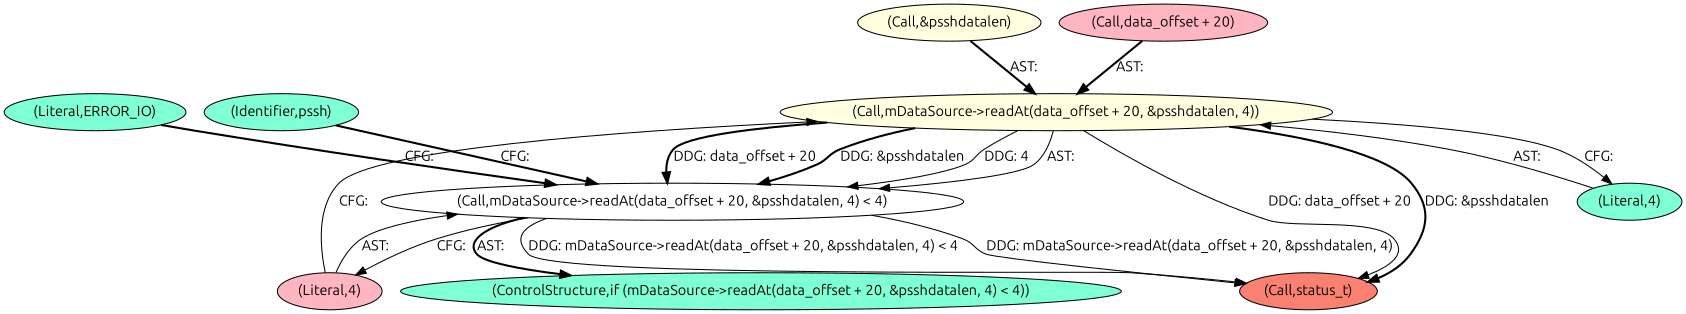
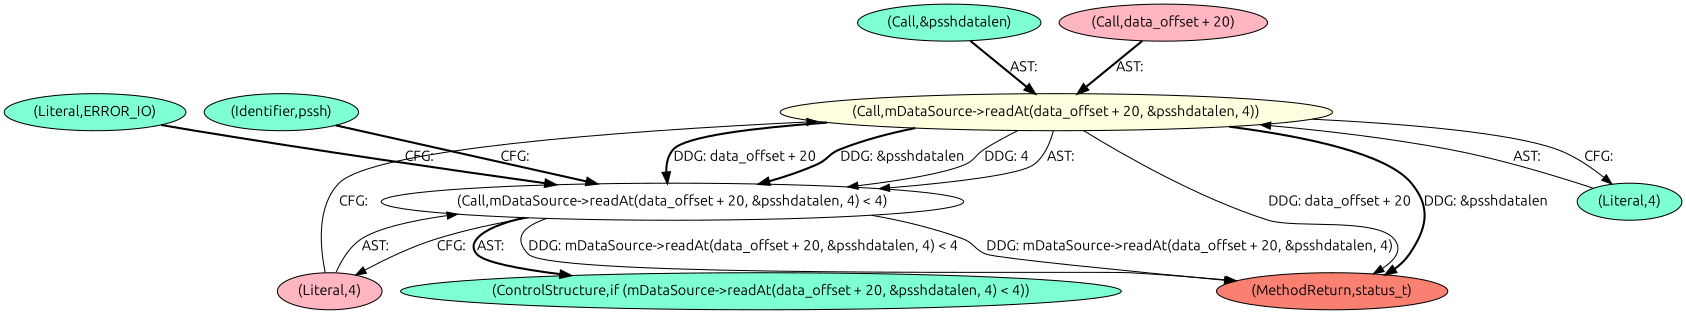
(949, 23) -> (949, 23)
(1308, 291) -> (1332, 291)
